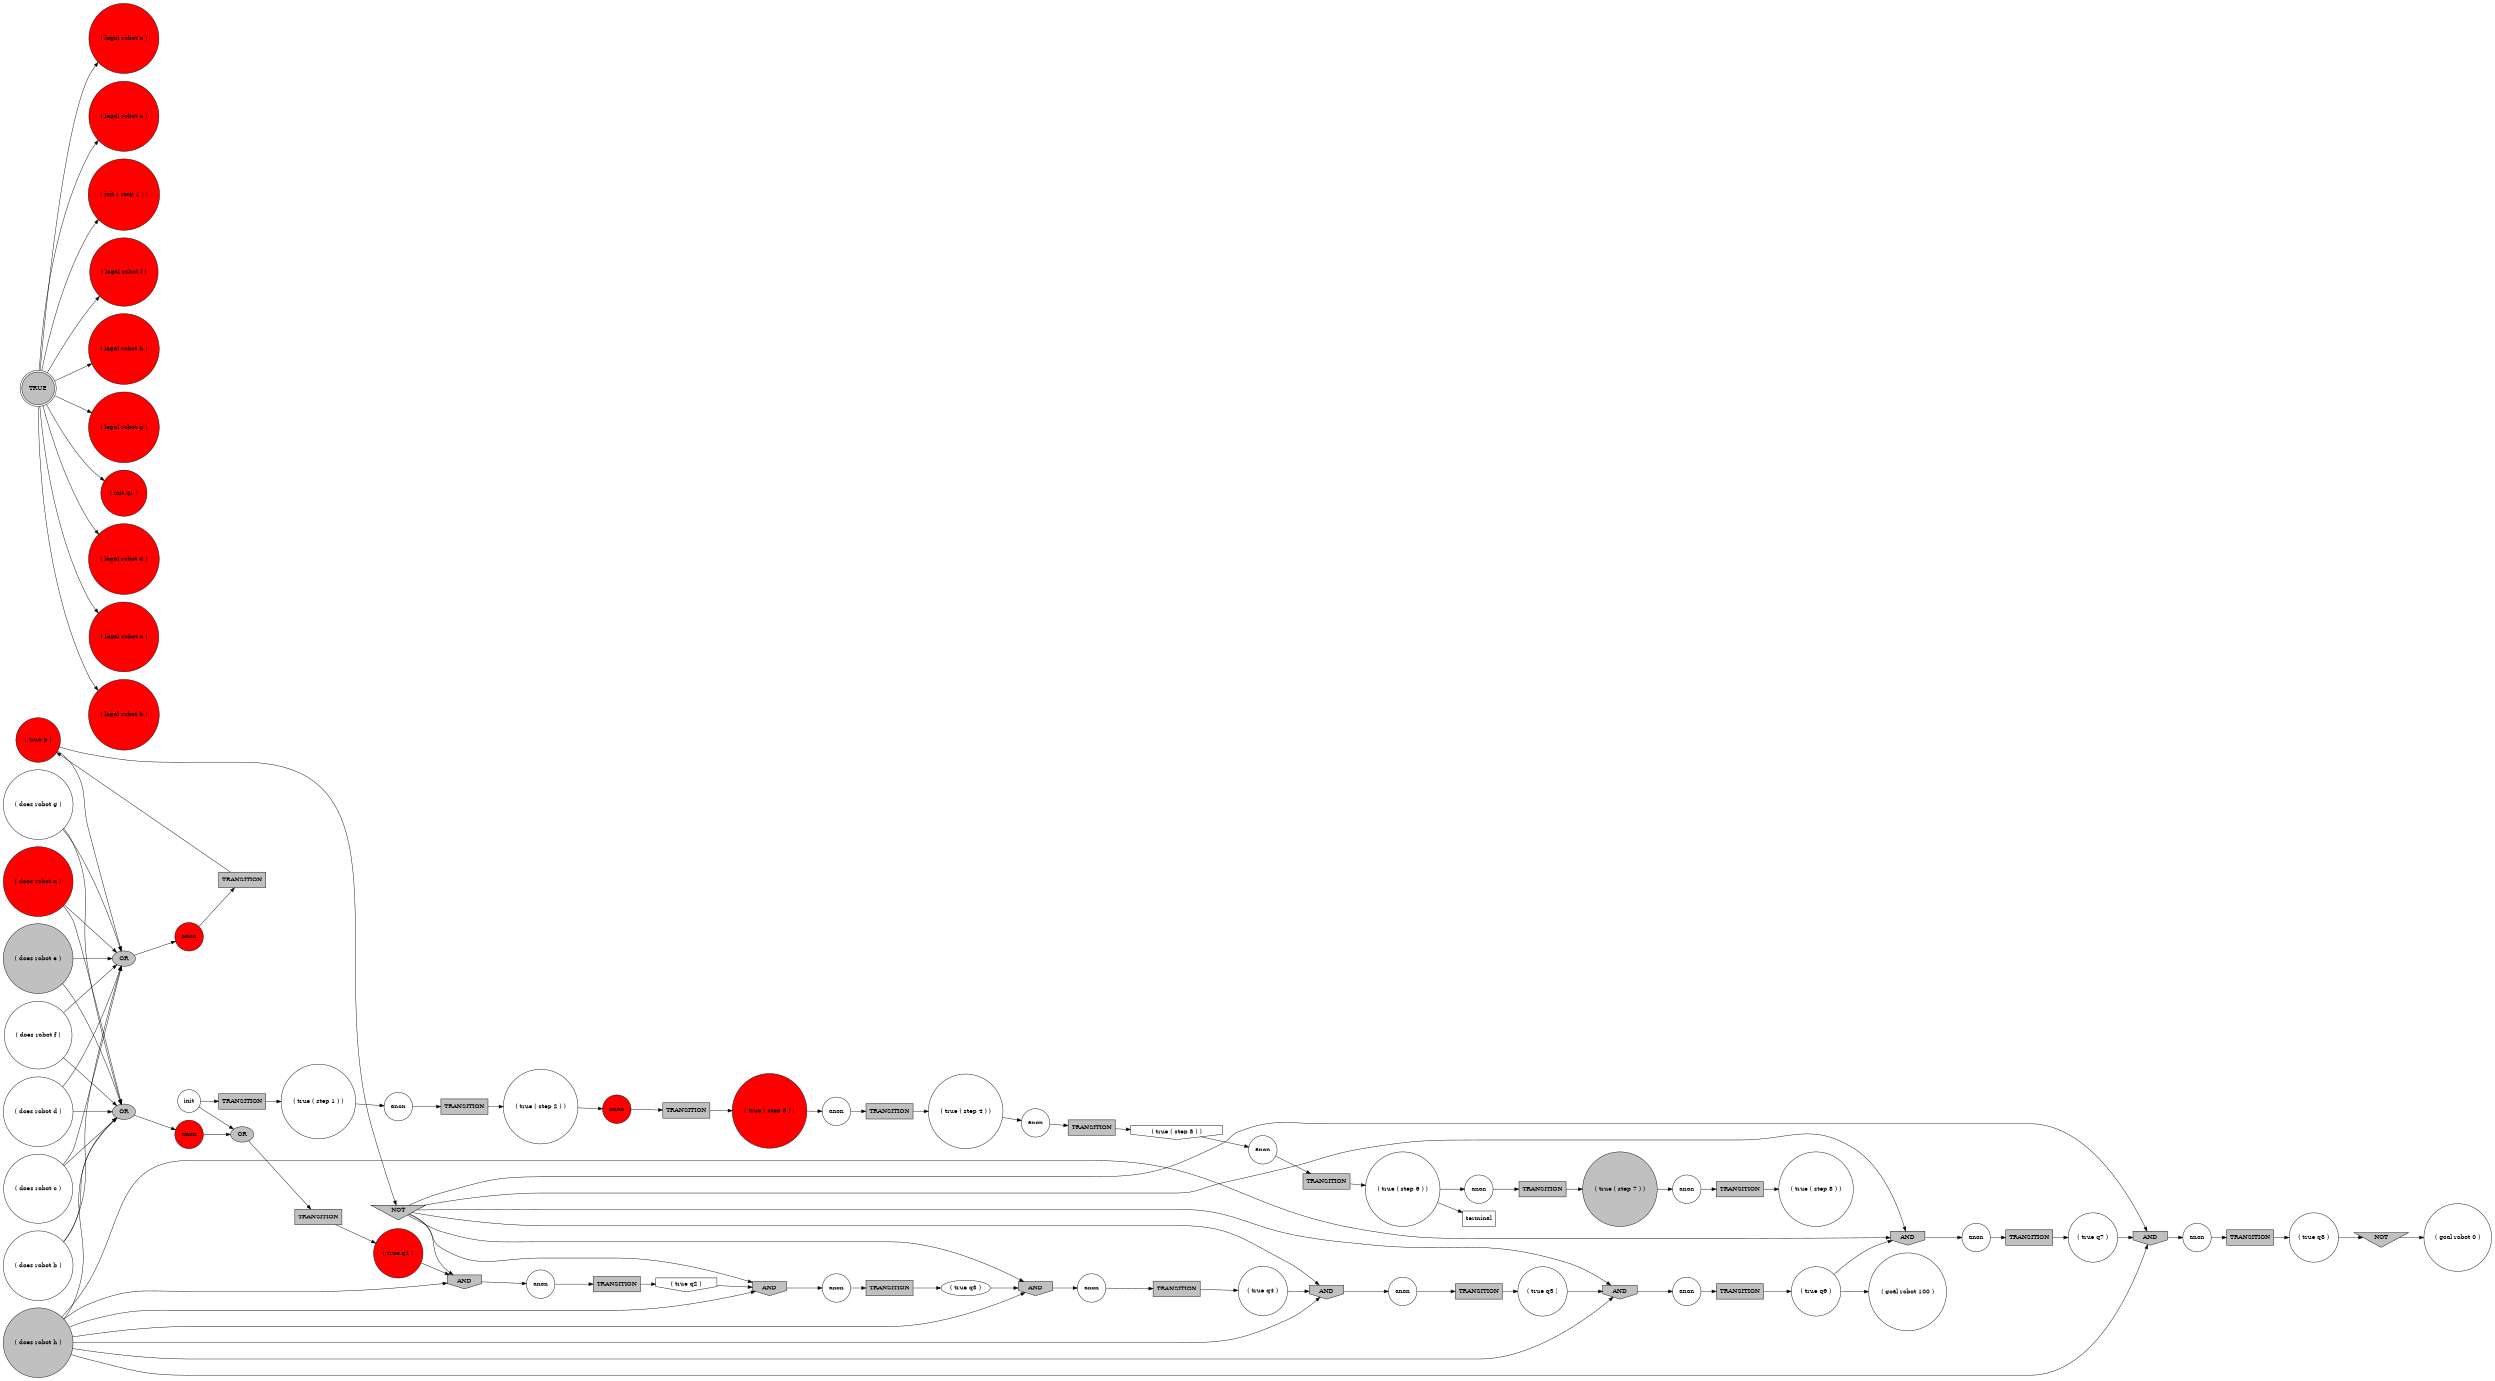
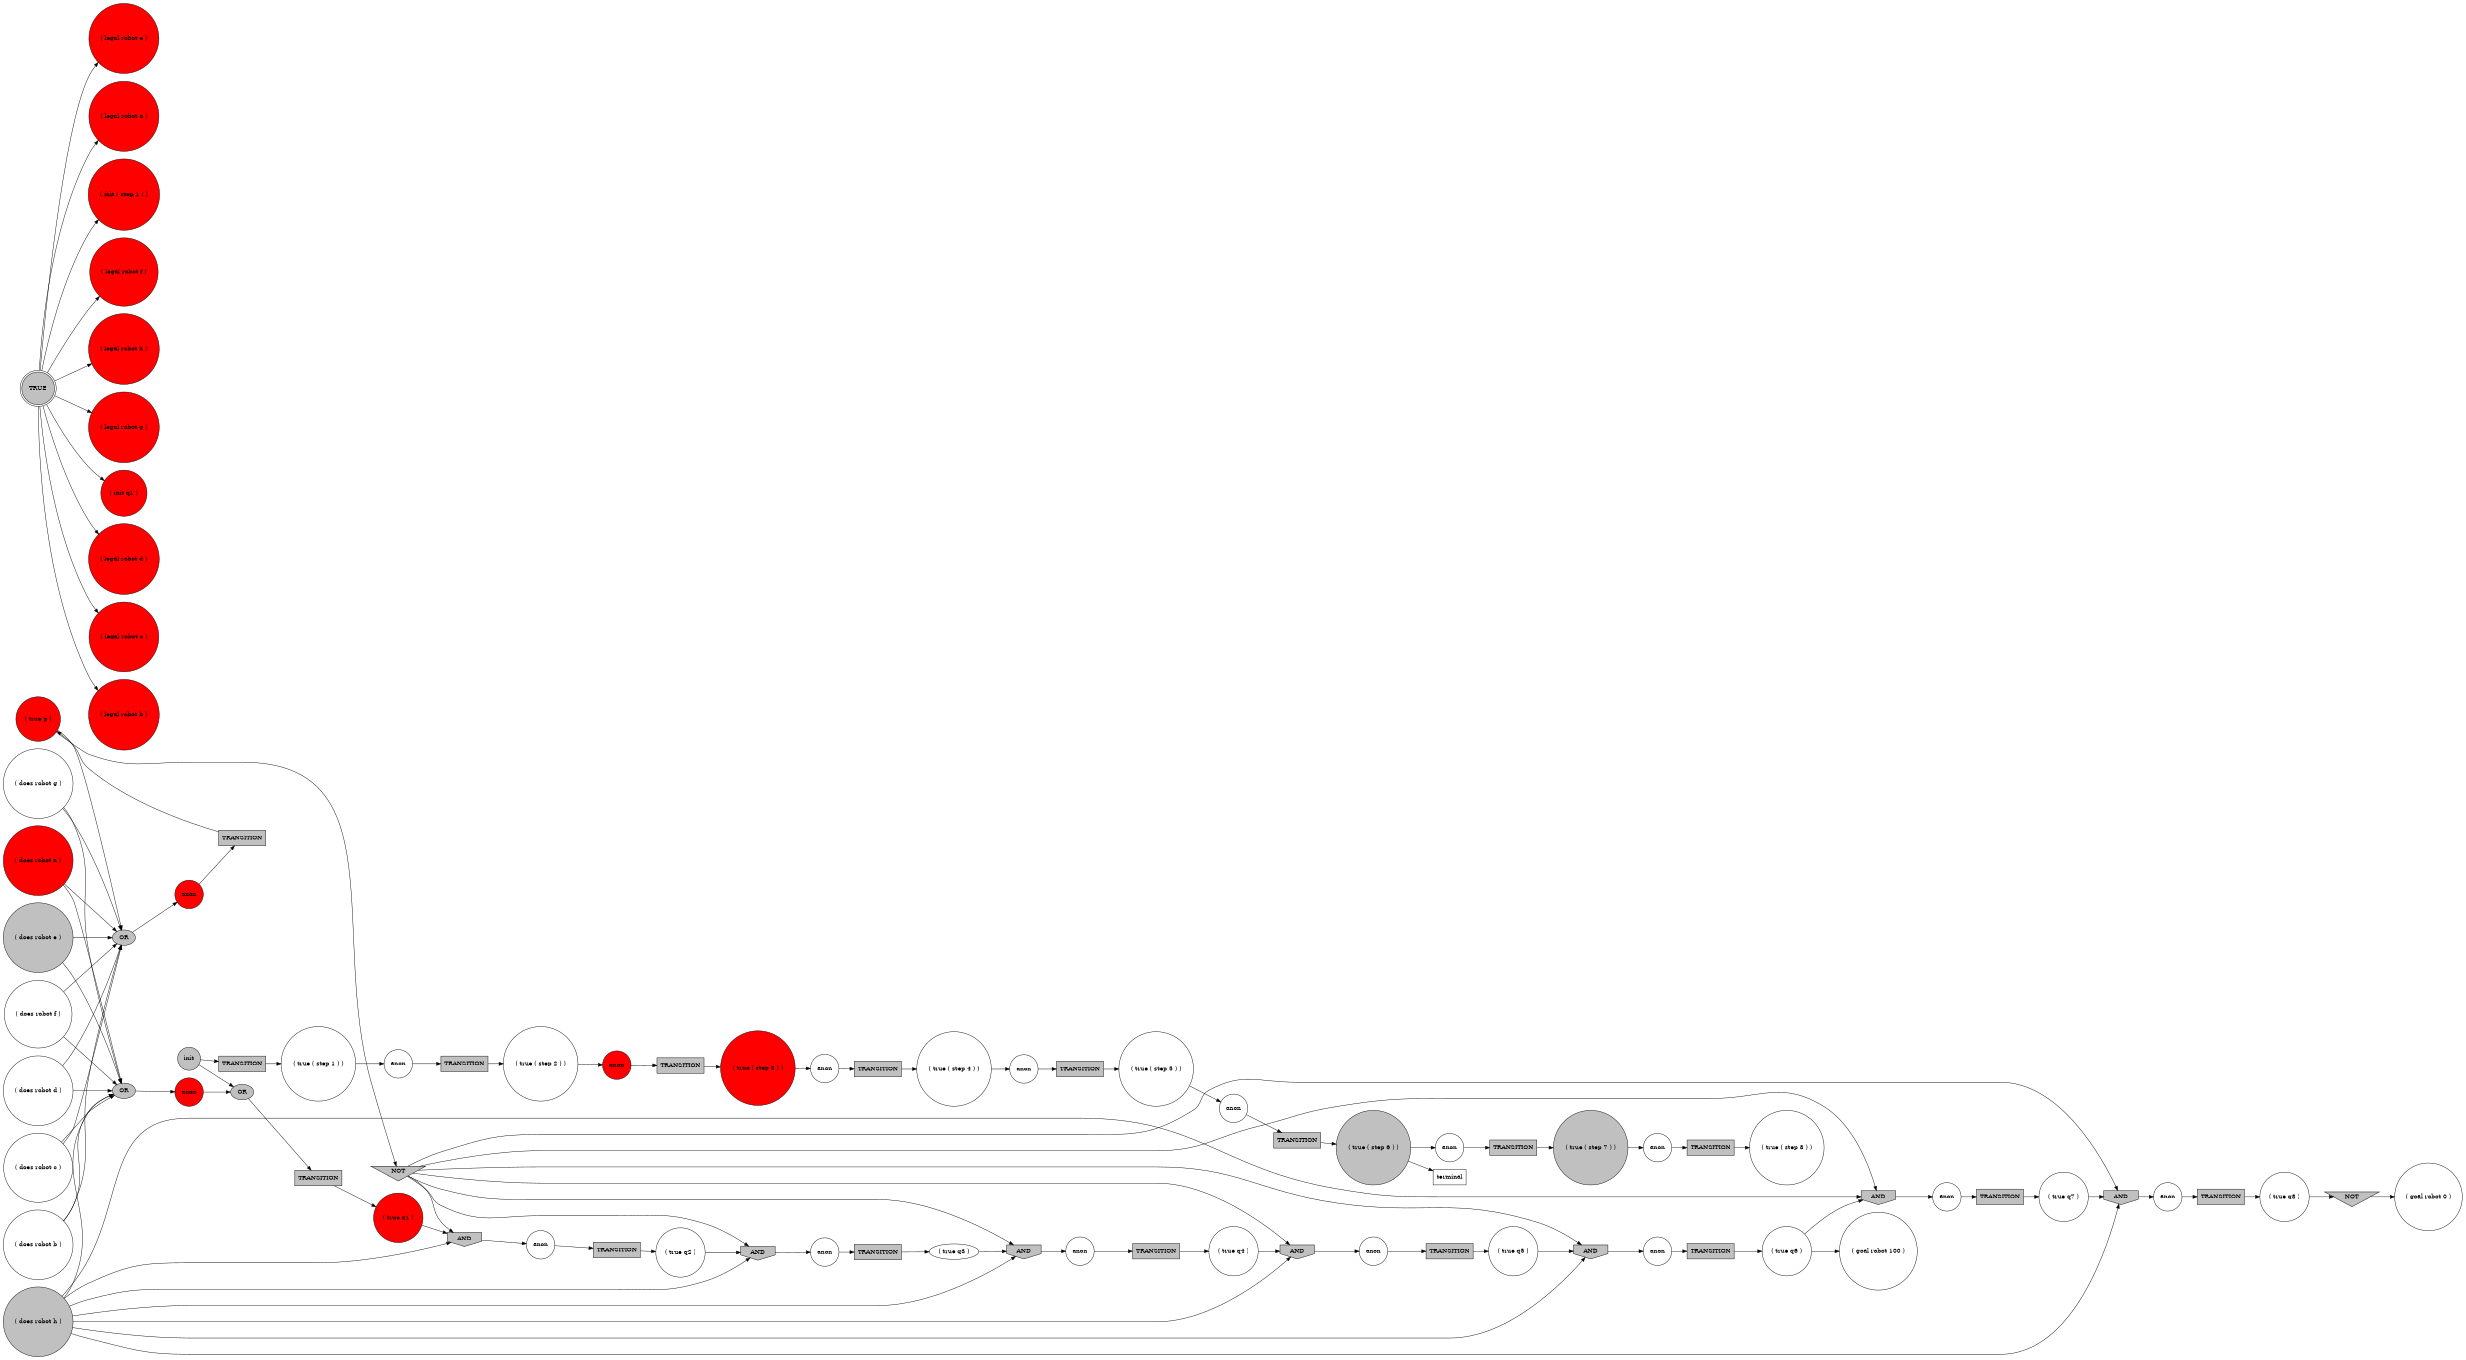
(189, 1101) -> (189, 1059)
(1177, 1132) -> (1156, 1069)
(1403, 1189) -> (1373, 1148)
(686, 1284) -> (681, 1252)
